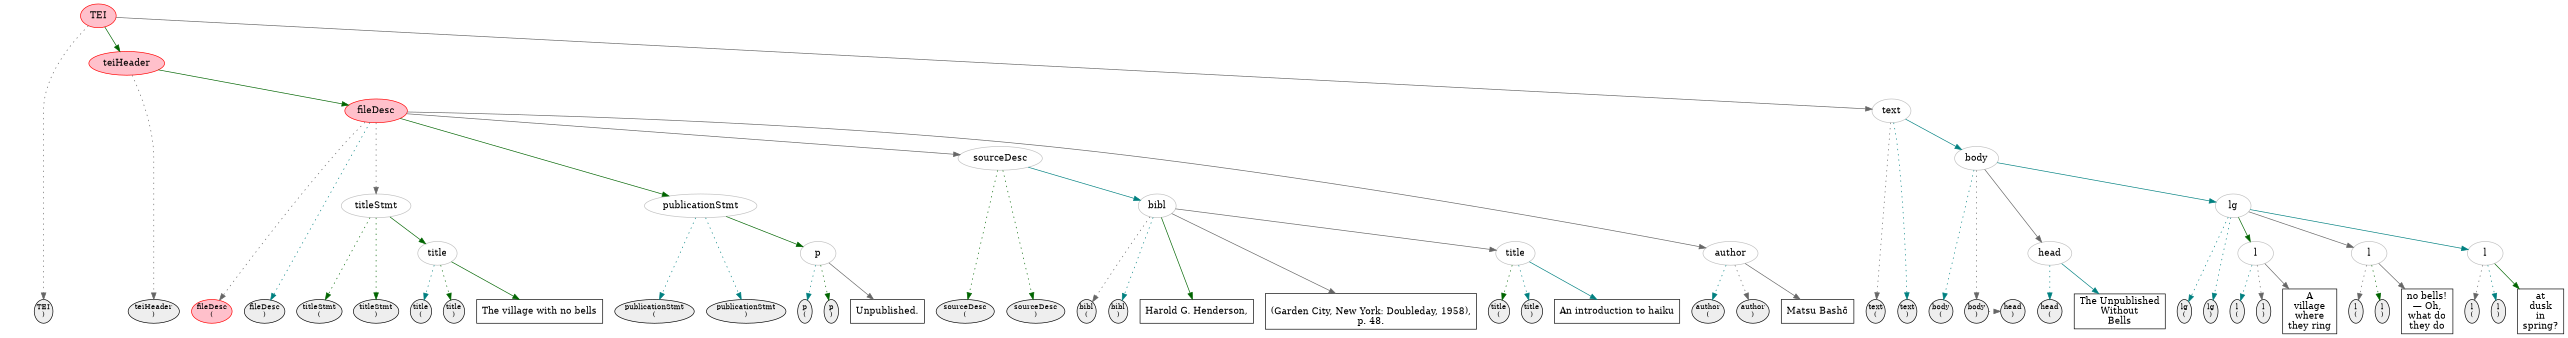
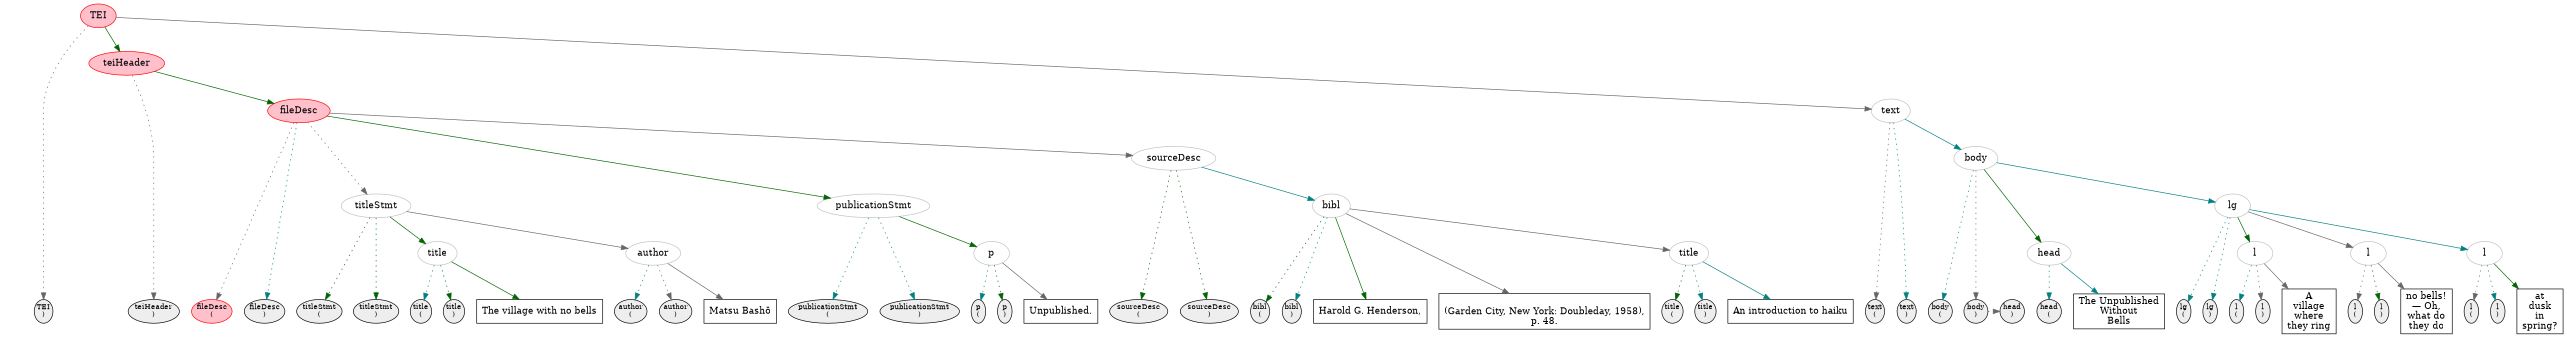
(1057, 147) -> (514, 229)
(2011, 203) -> (2010, 203)
(1123, 256) -> (1297, 256)
